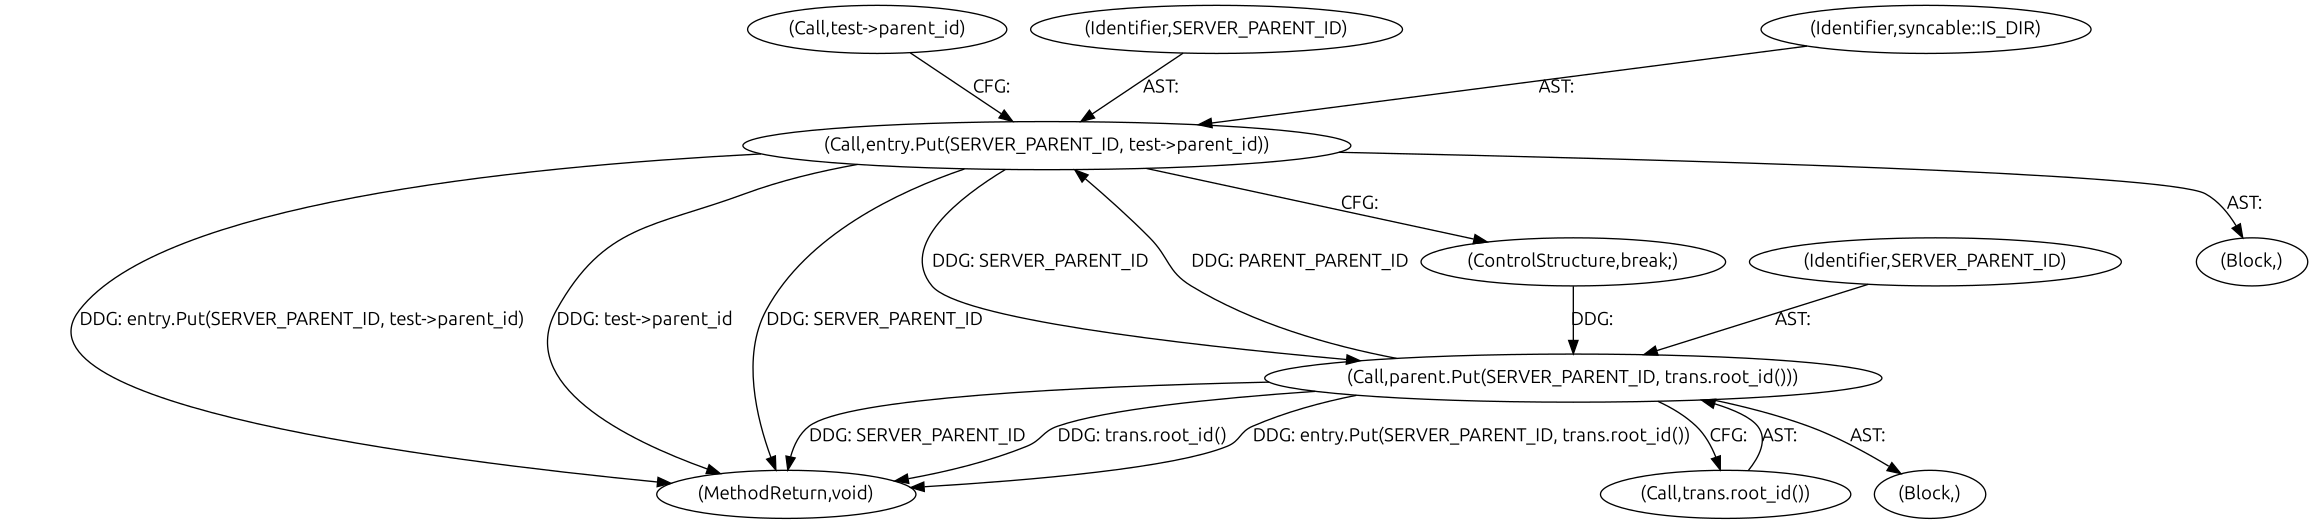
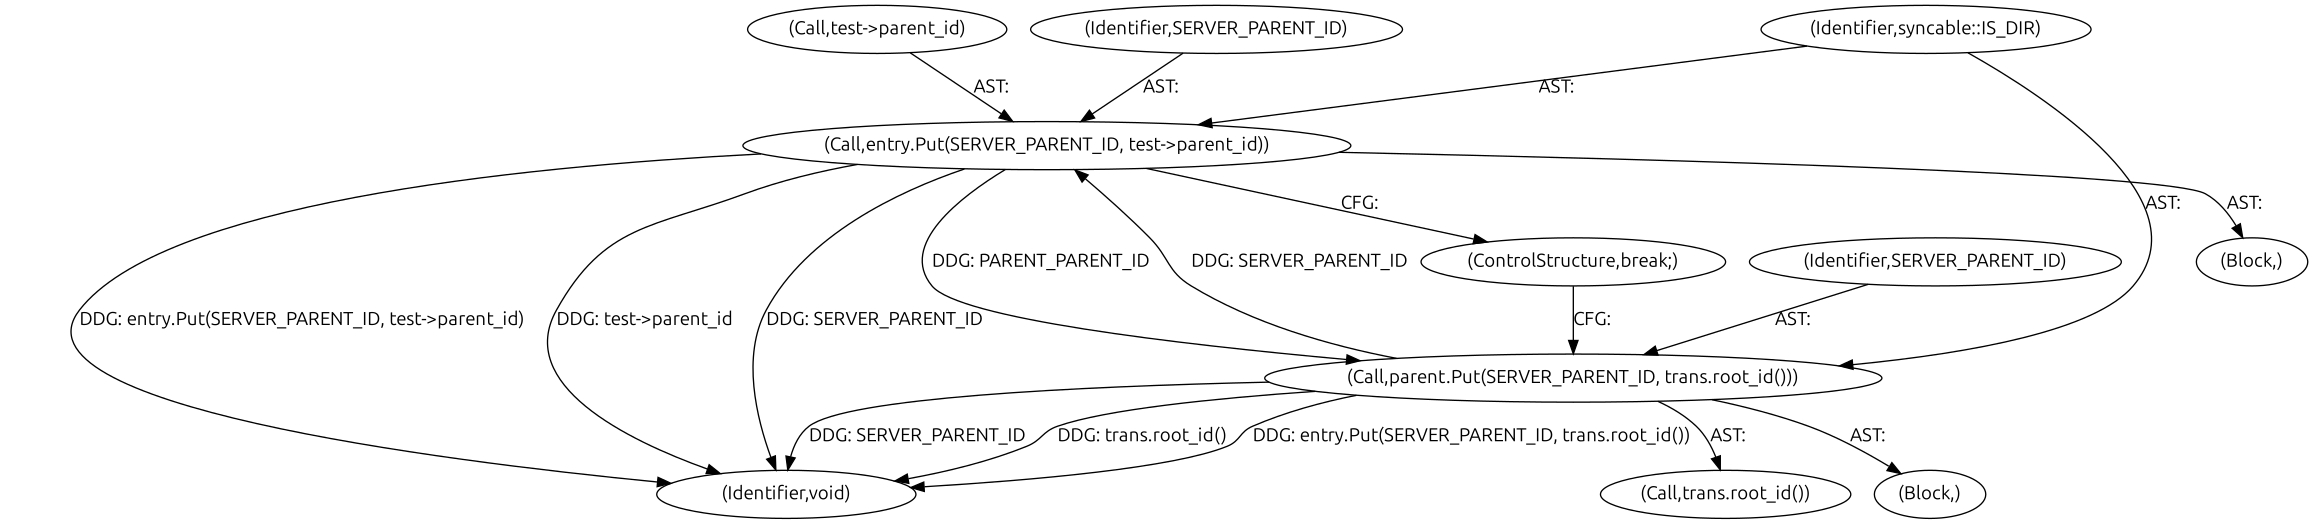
(994, 88) -> (994, 88)
(1041, 262) -> (1041, 262)
(1300, 262) -> (1300, 262)
(1595, 320) -> (1595, 320)
(1758, 426) -> (2139, 275)
(1731, 436) -> (1731, 436)
(786, 494) -> (786, 494)
